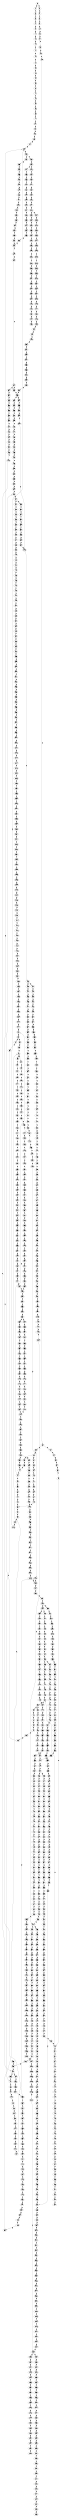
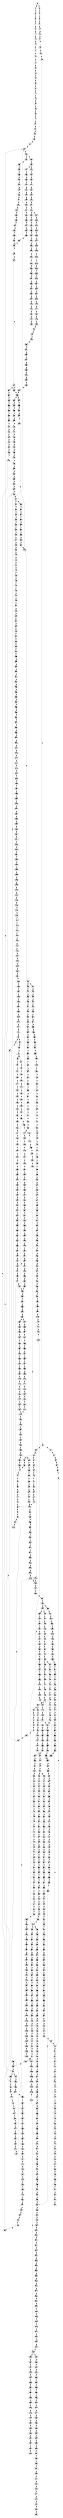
(29, 1130) -> (26, 1130)
(42, 1723) -> (45, 1723)
